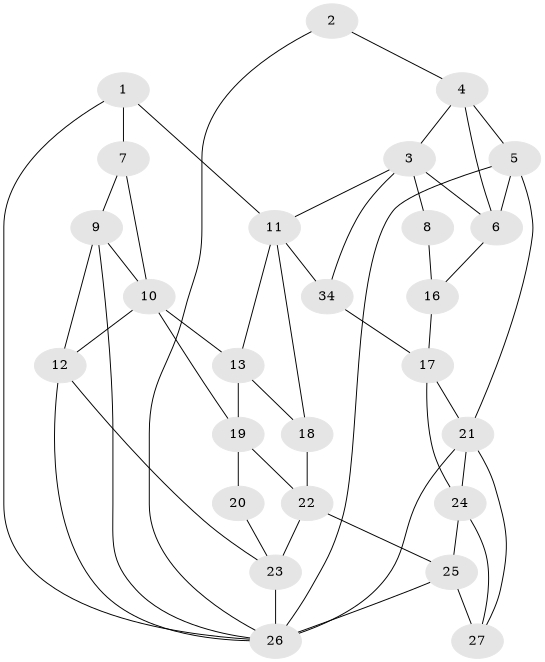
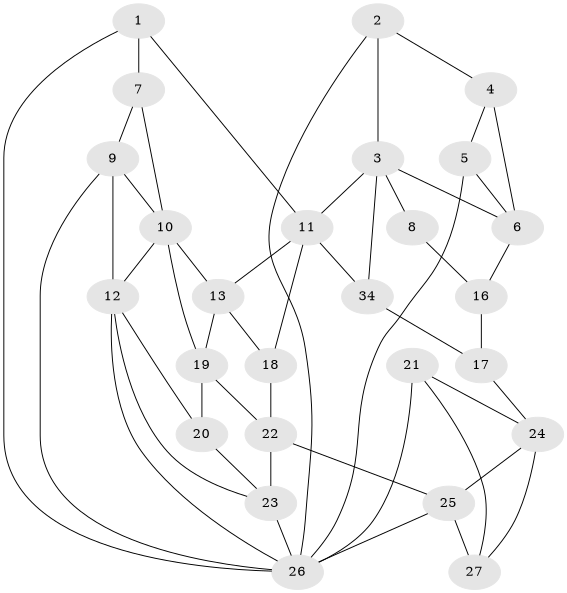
(436, 124) -> (378, 90)
(519, 299) -> none
none -> (156, 366)
(448, 400) -> none
